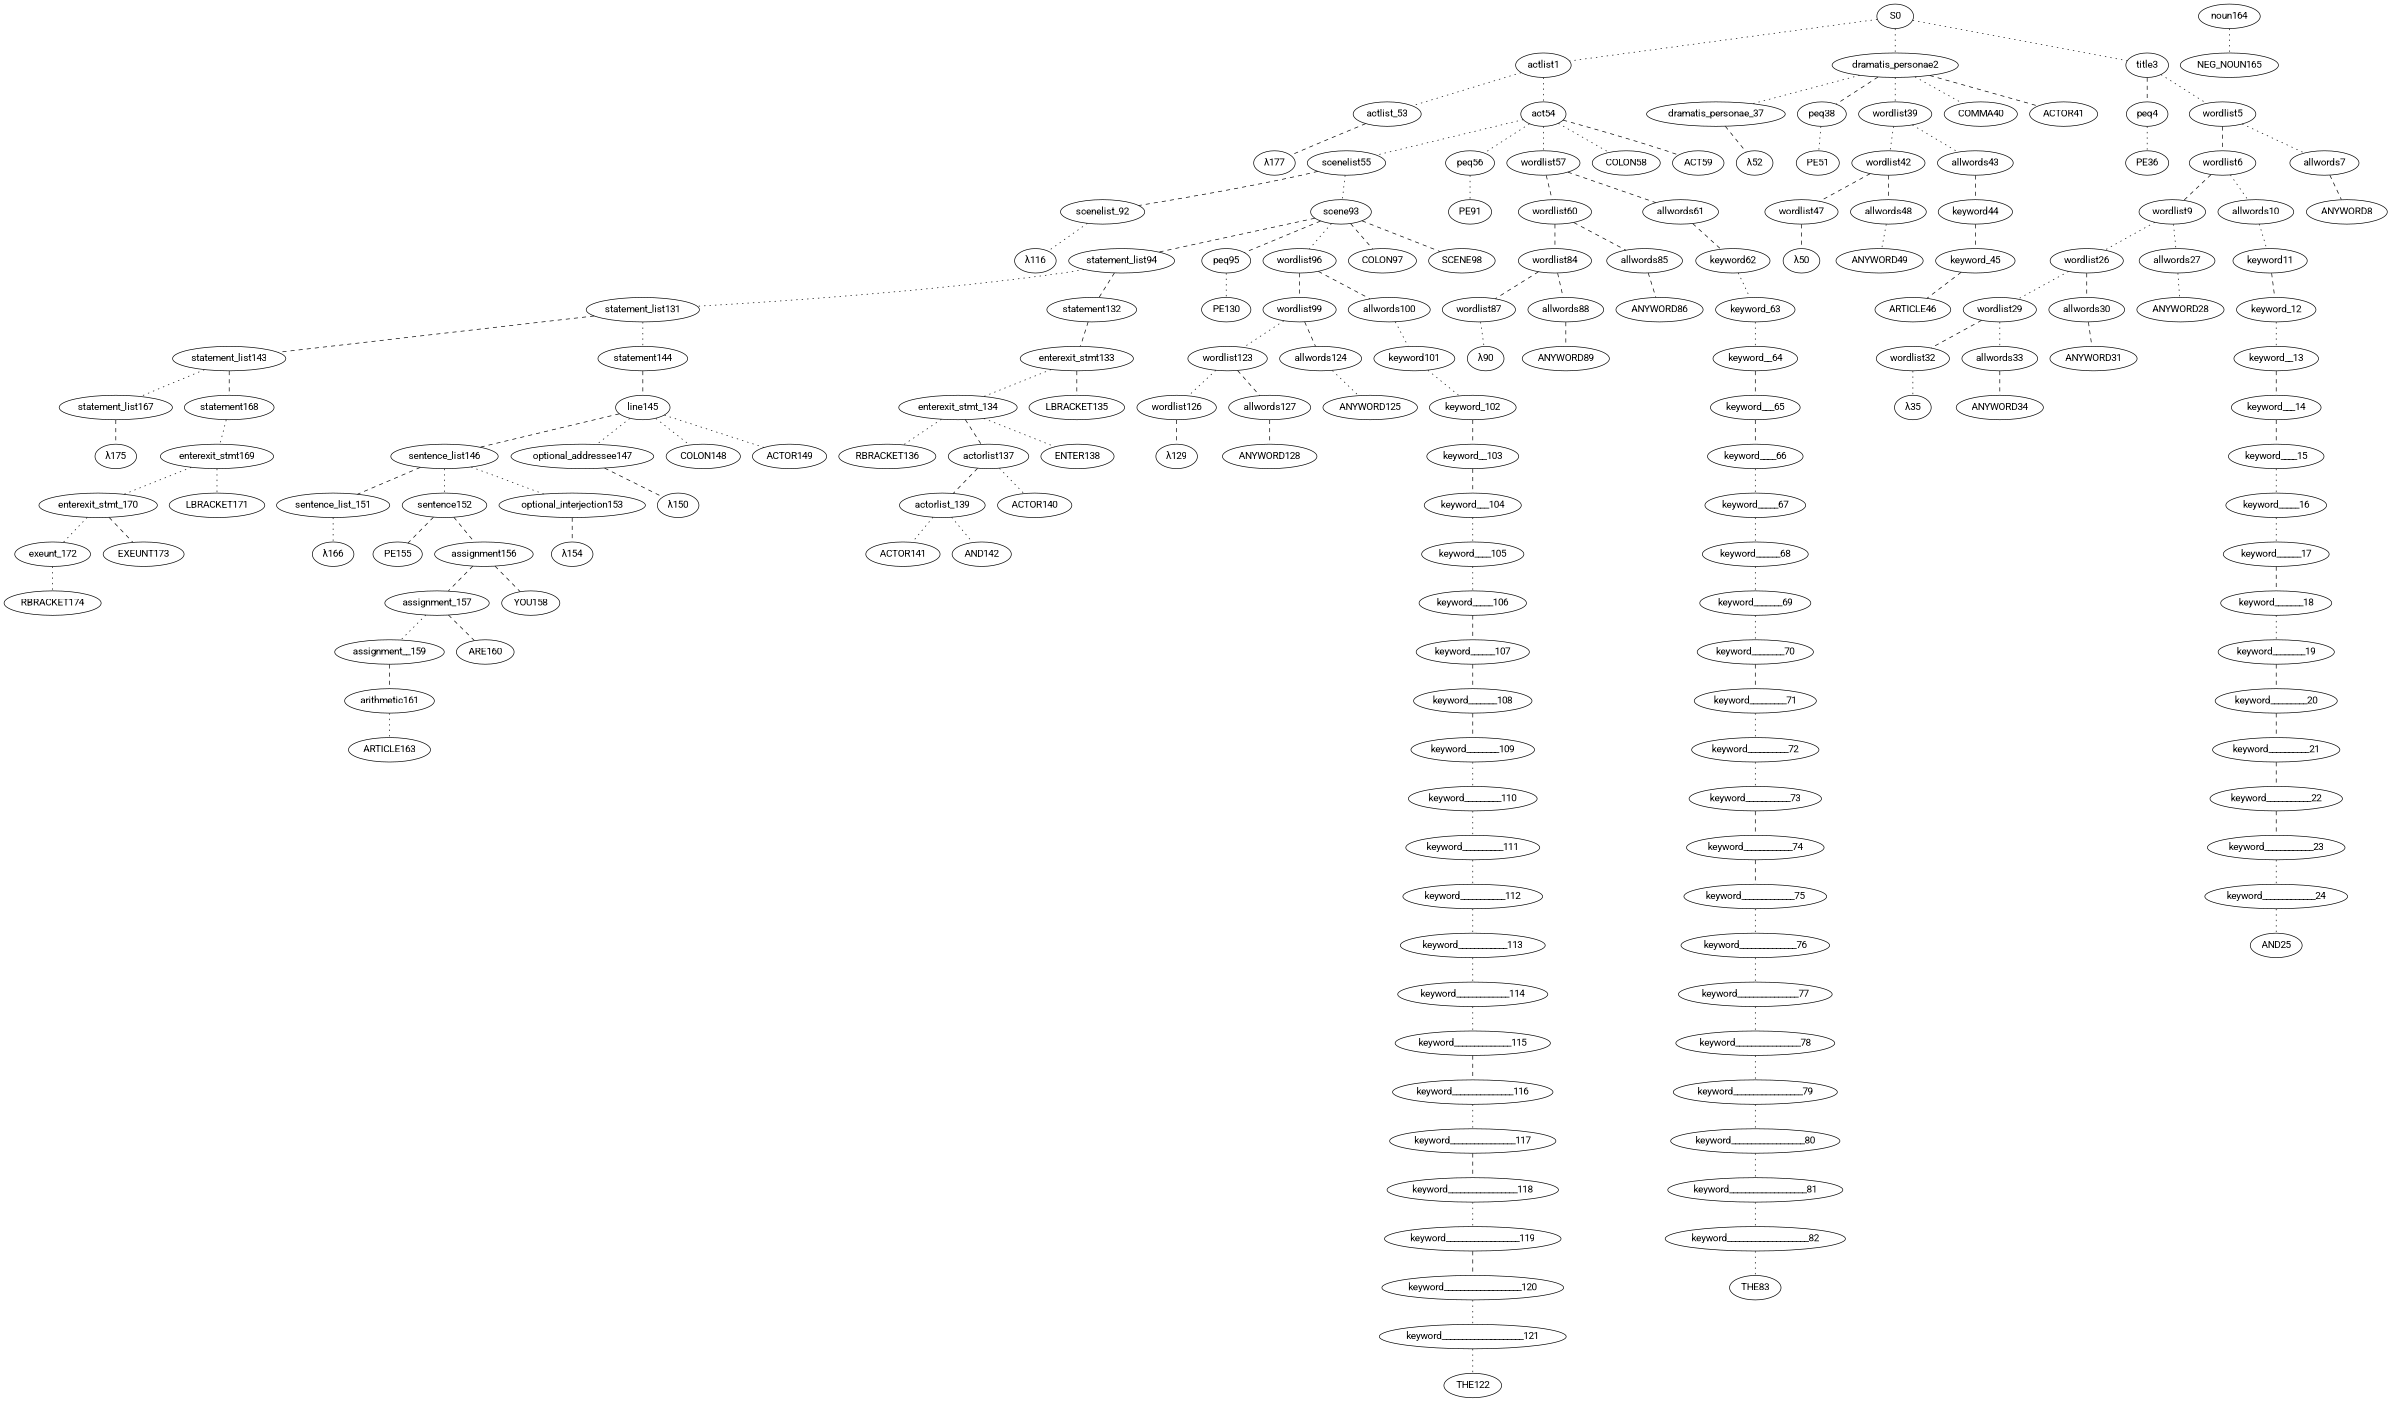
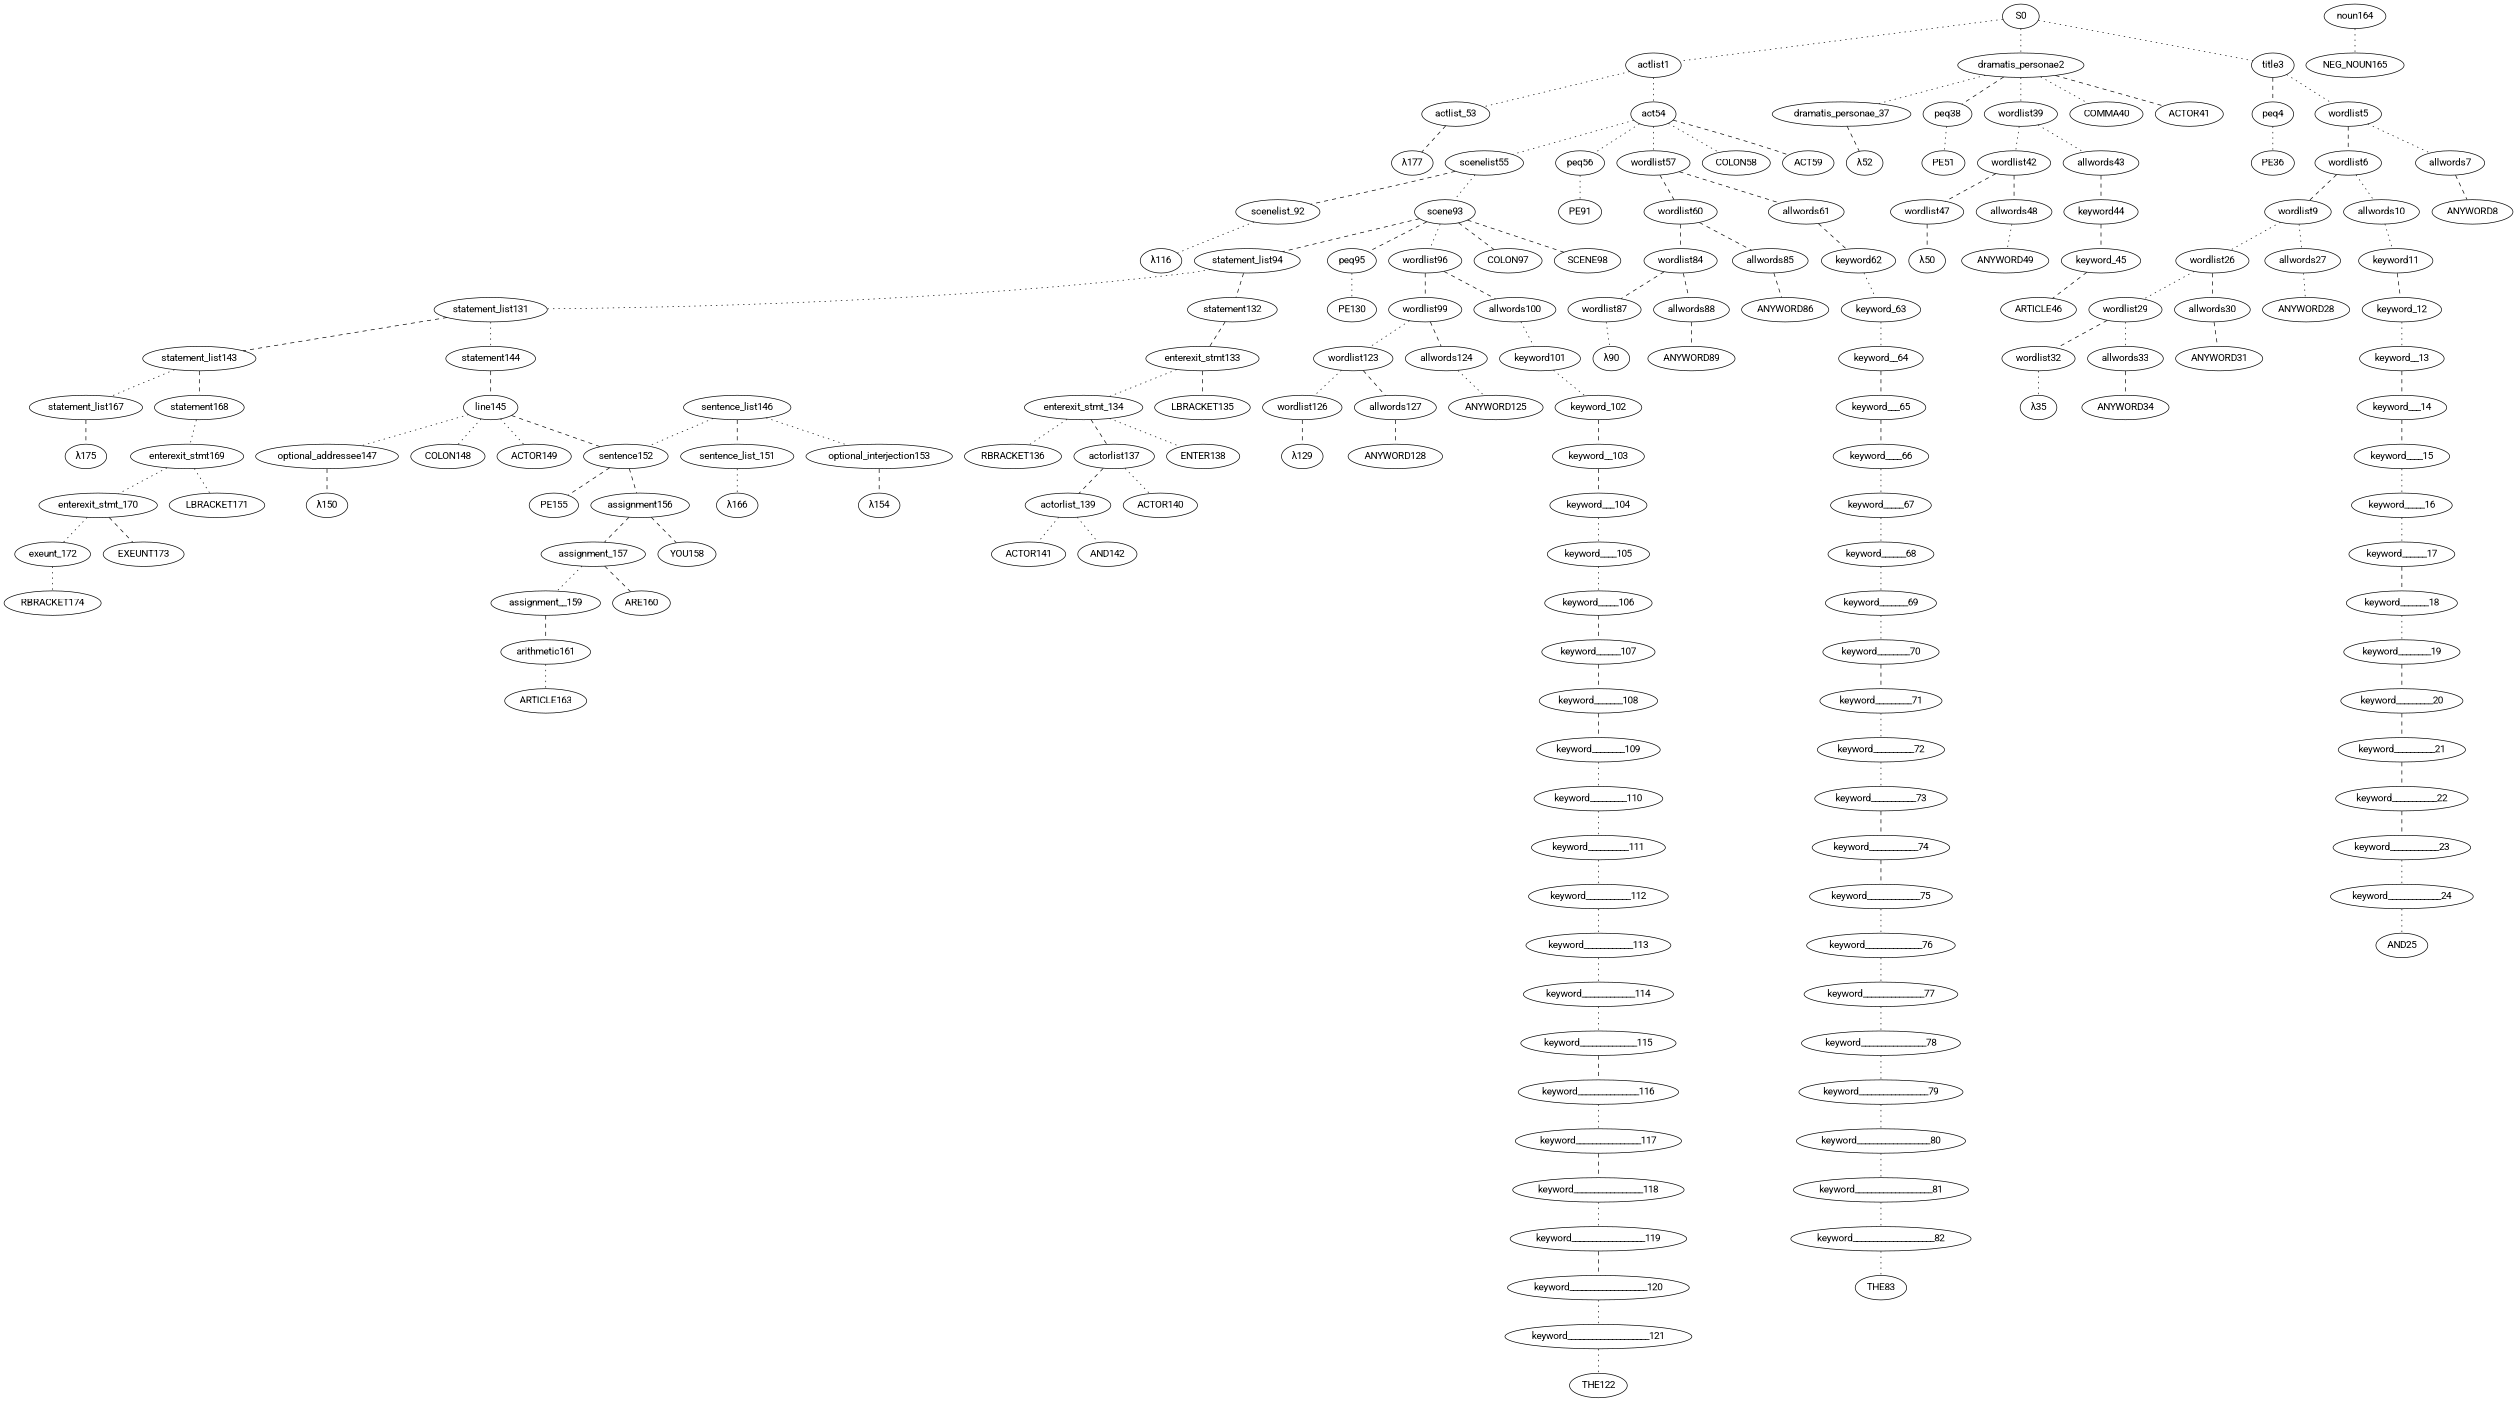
(550, 431) -> (556, 431)
